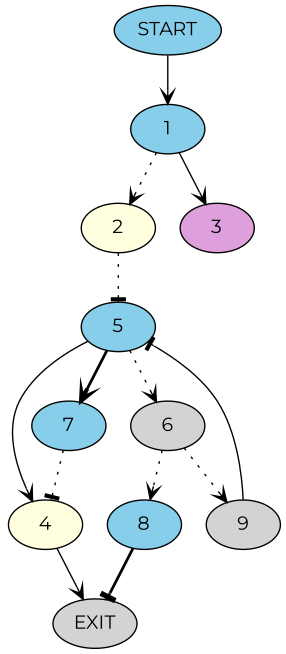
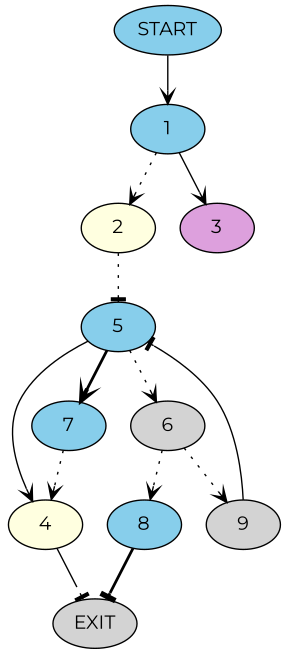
(58, 472) -> (58, 472)
(67, 568) -> (67, 568)
